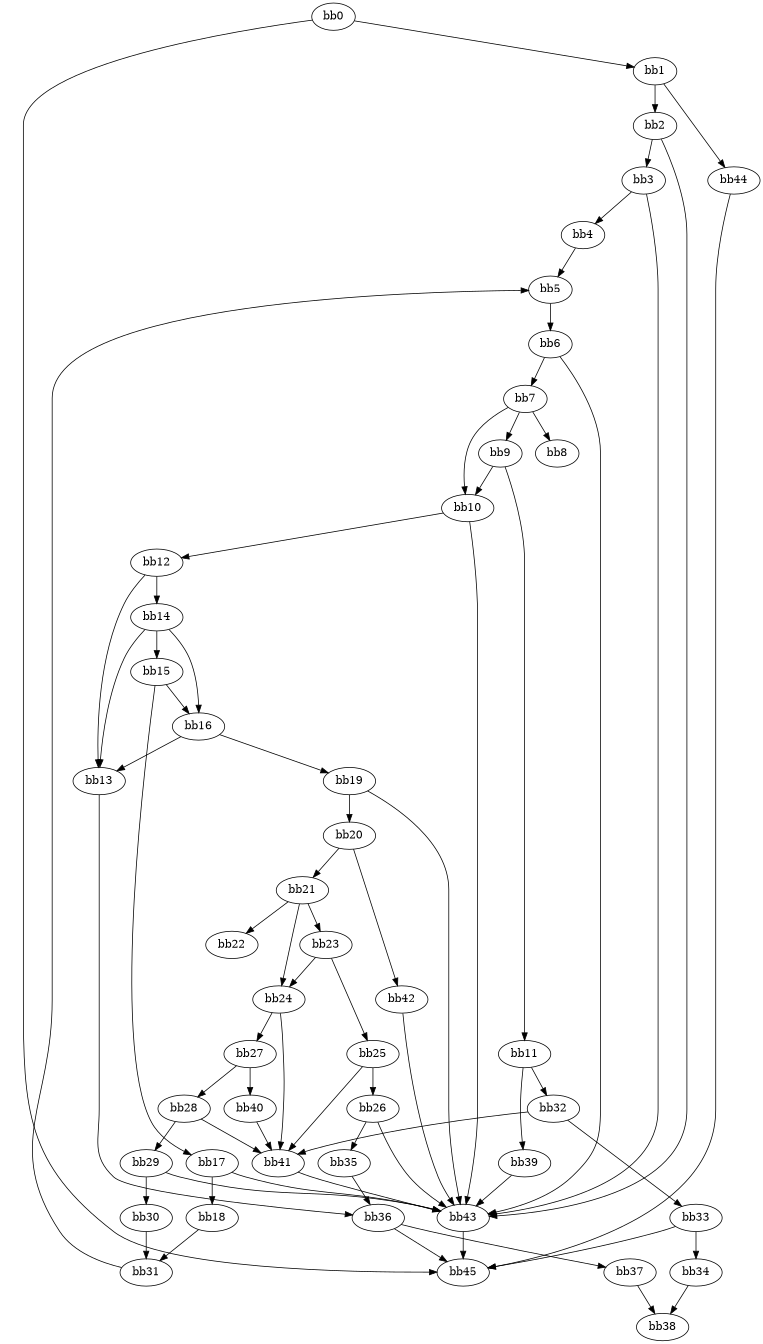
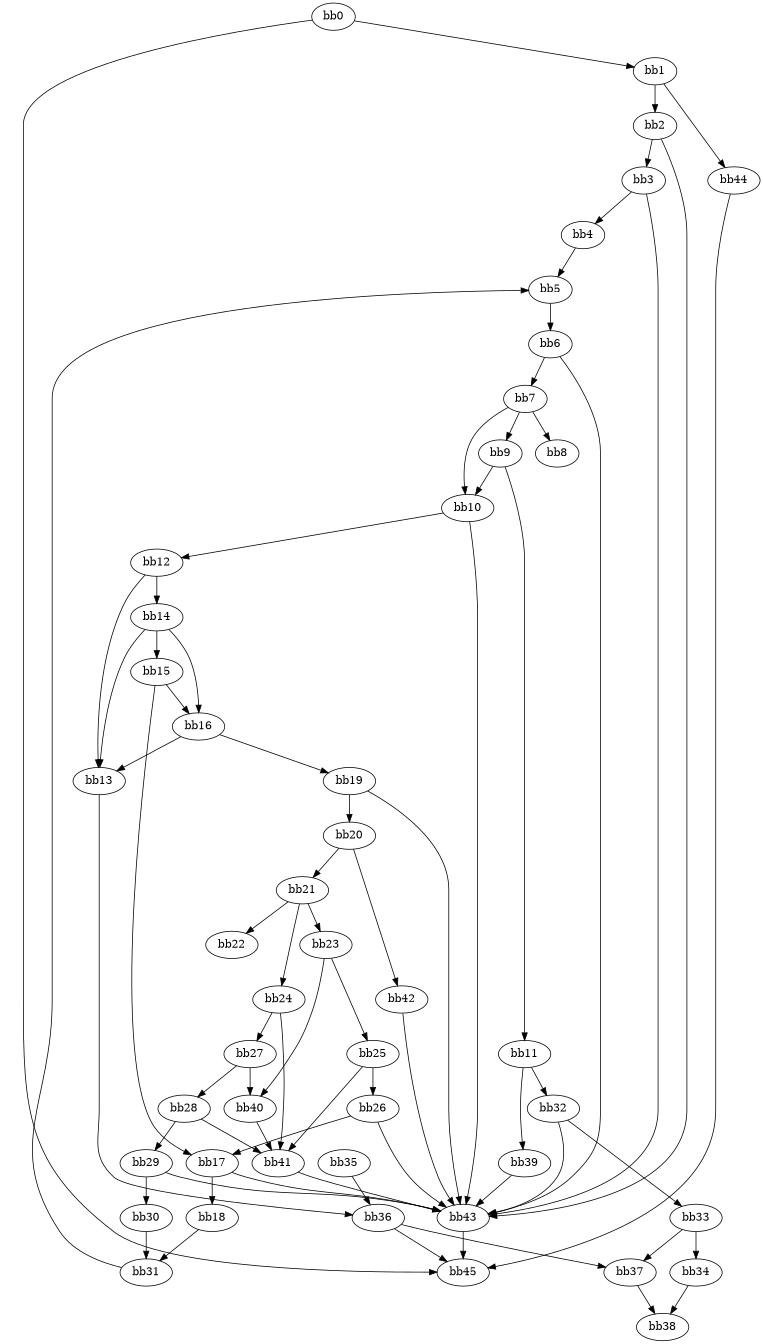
(305, 969) -> (305, 1029)
(416, 1127) -> (552, 1183)
(360, 1133) -> (295, 1133)
(586, 1249) -> (666, 1243)
